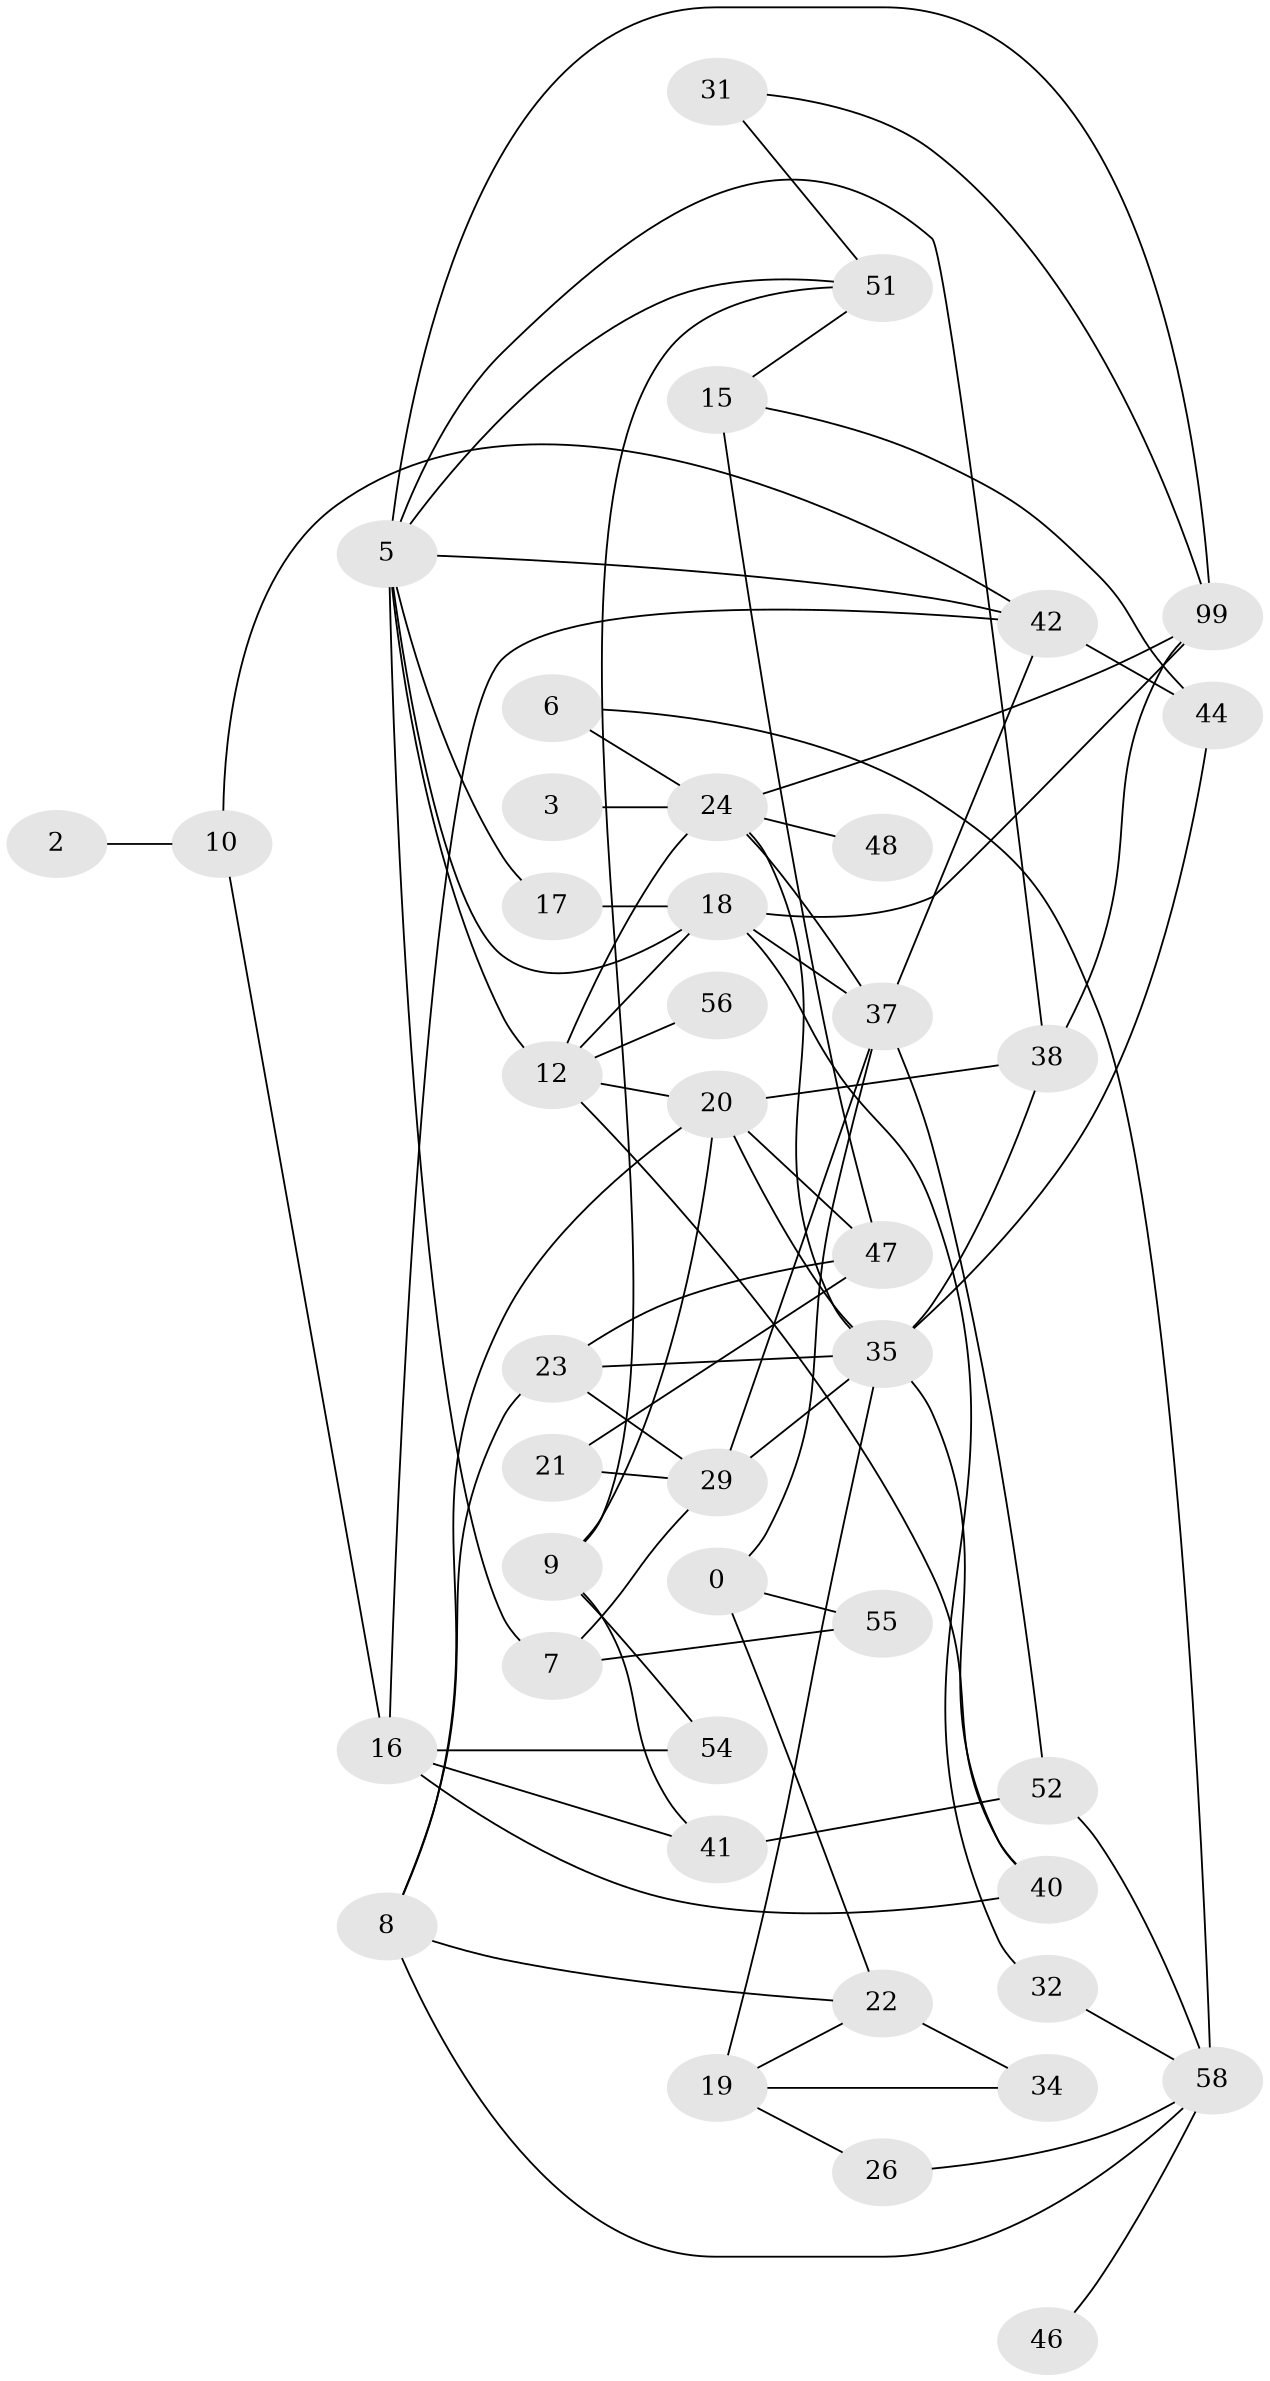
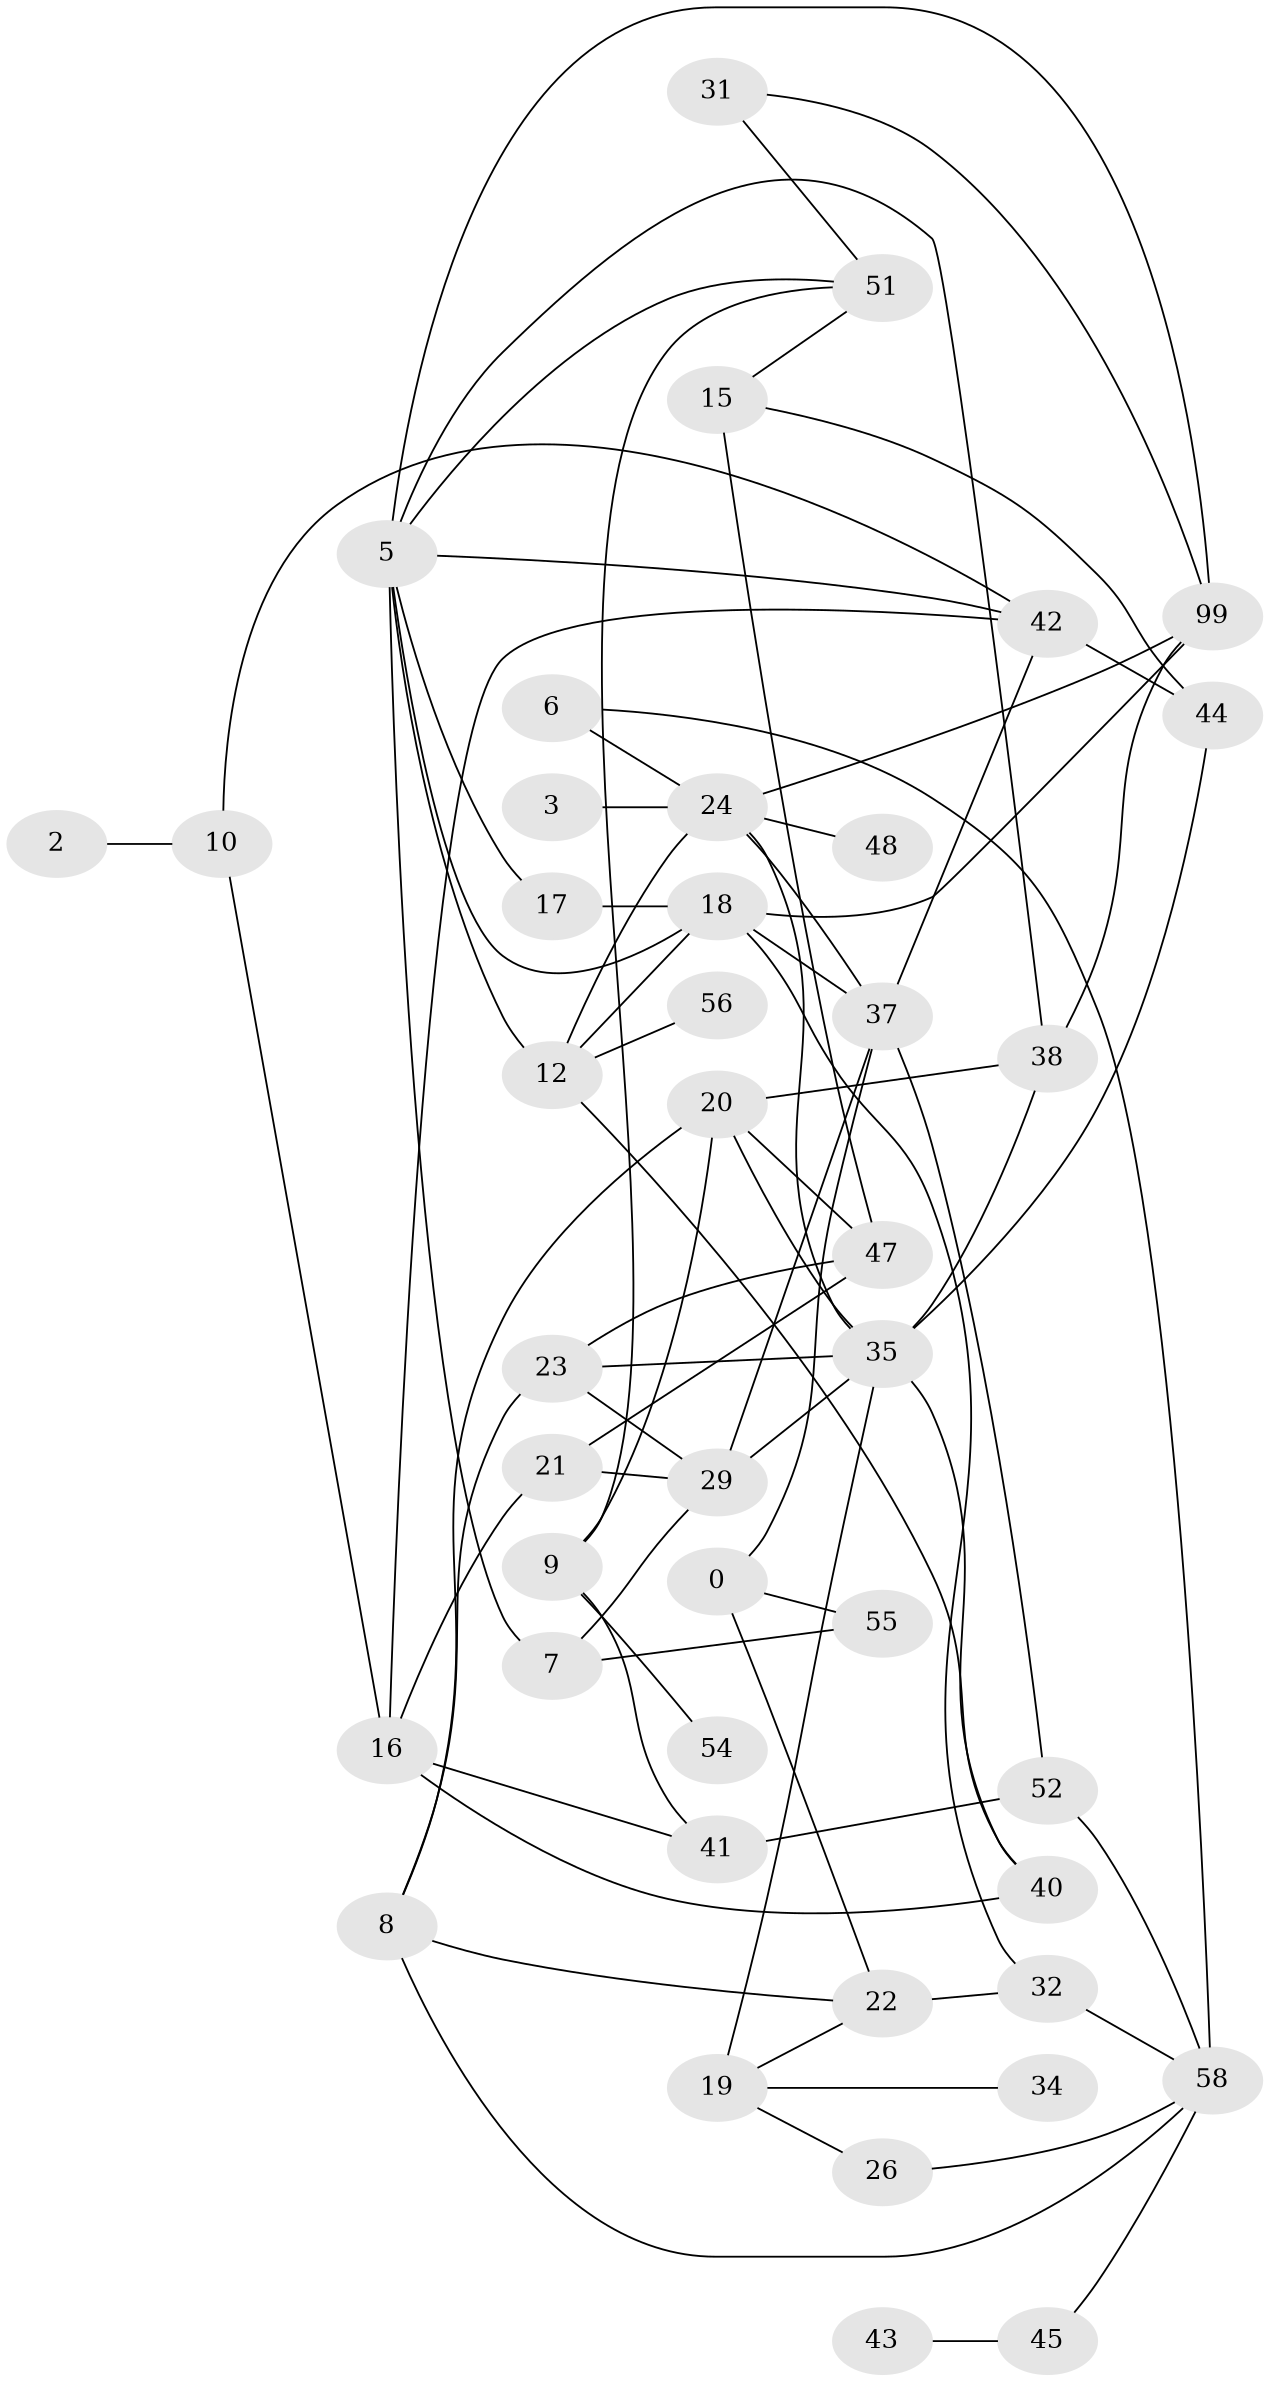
(637, 1090) -> none
(552, 1750) -> (444, 1619)
(965, 2046) -> (965, 1996)
none -> (883, 2341)
(1048, 2341) -> (1048, 2341)
